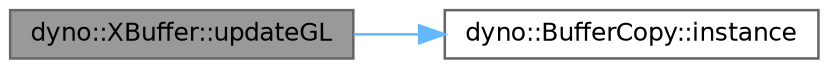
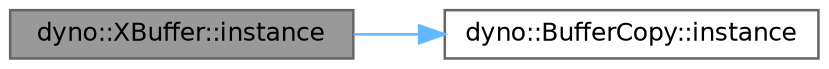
(182, 34) -> (182, 34)
